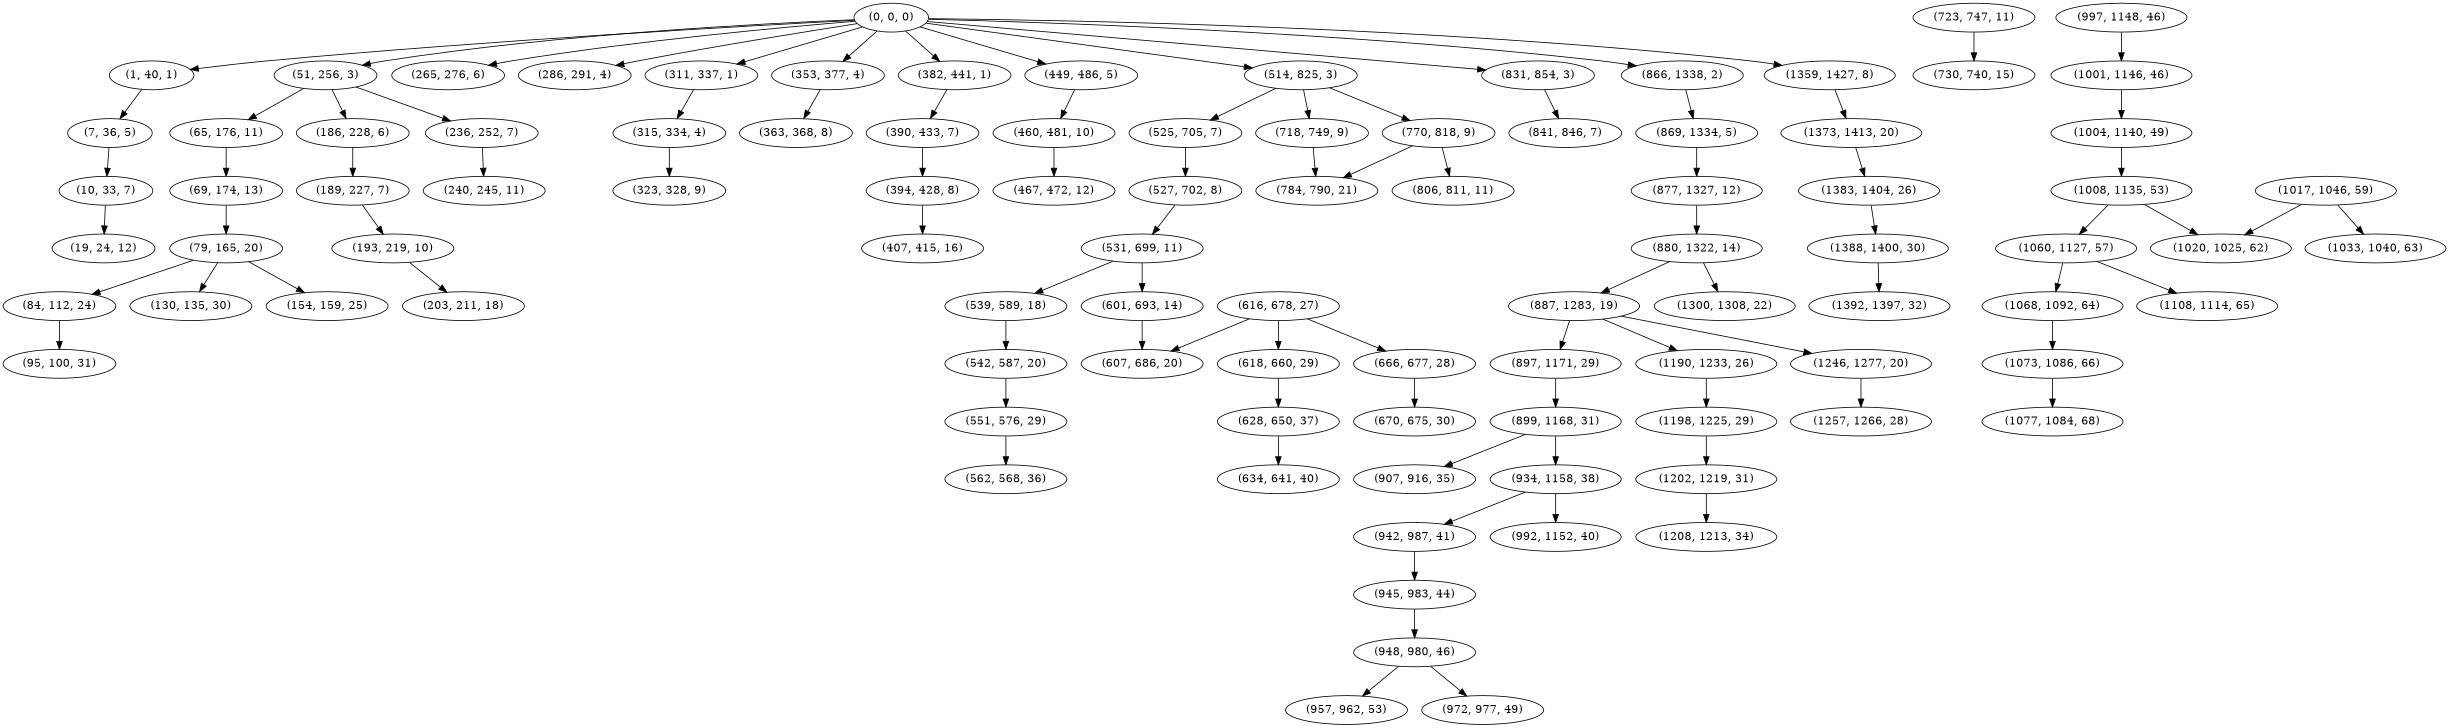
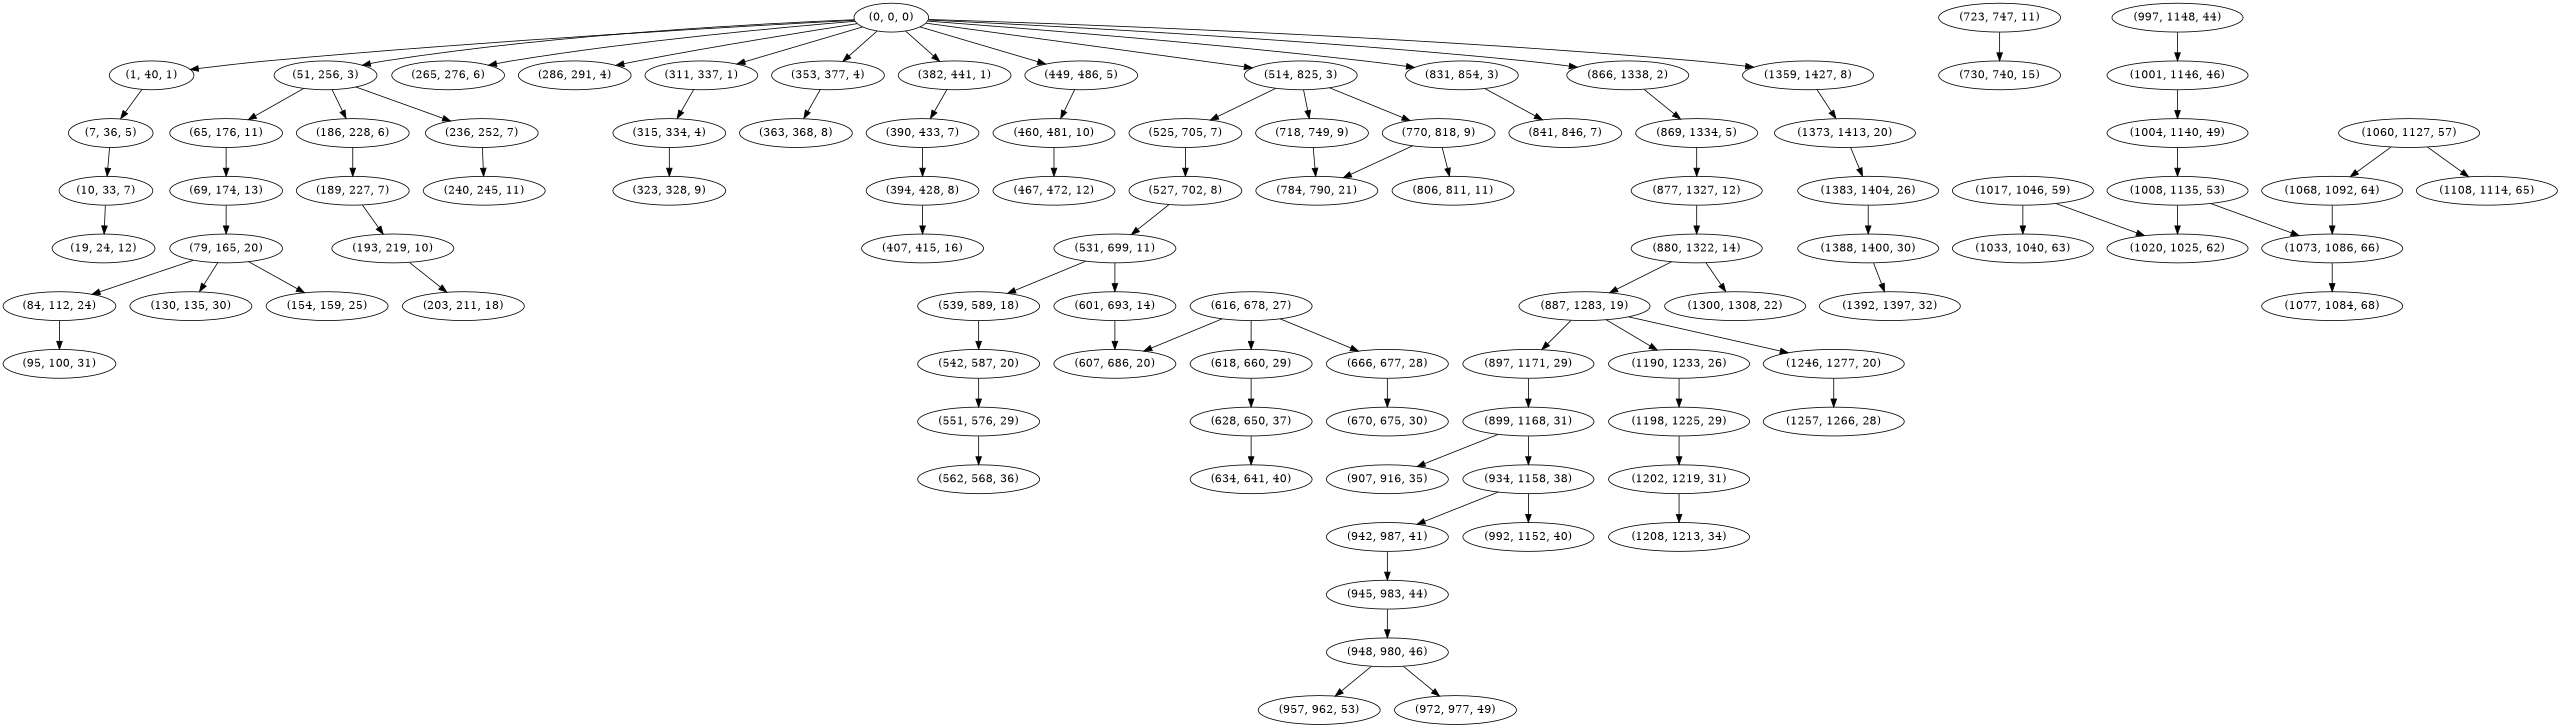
(2121, 18) -> (2178, 18)
(2097, 217) -> (2251, 218)
